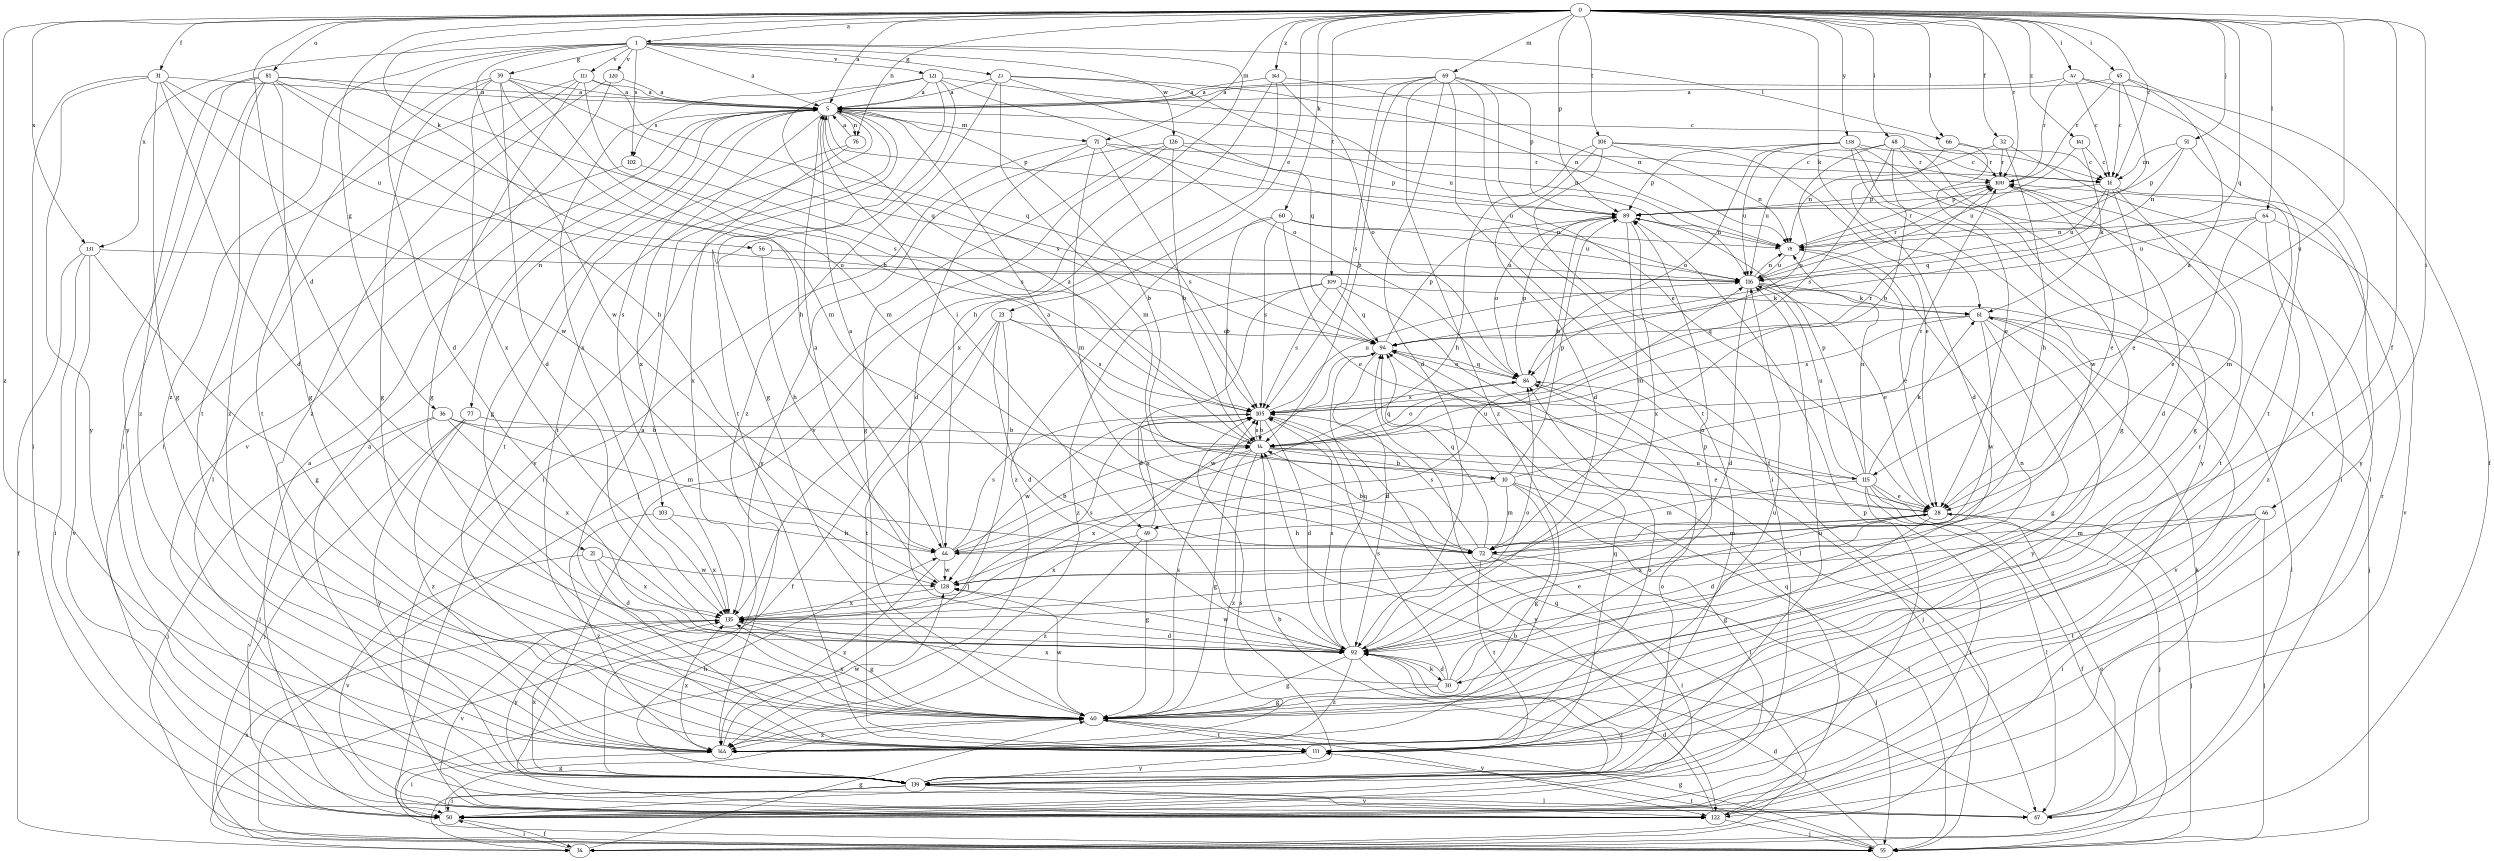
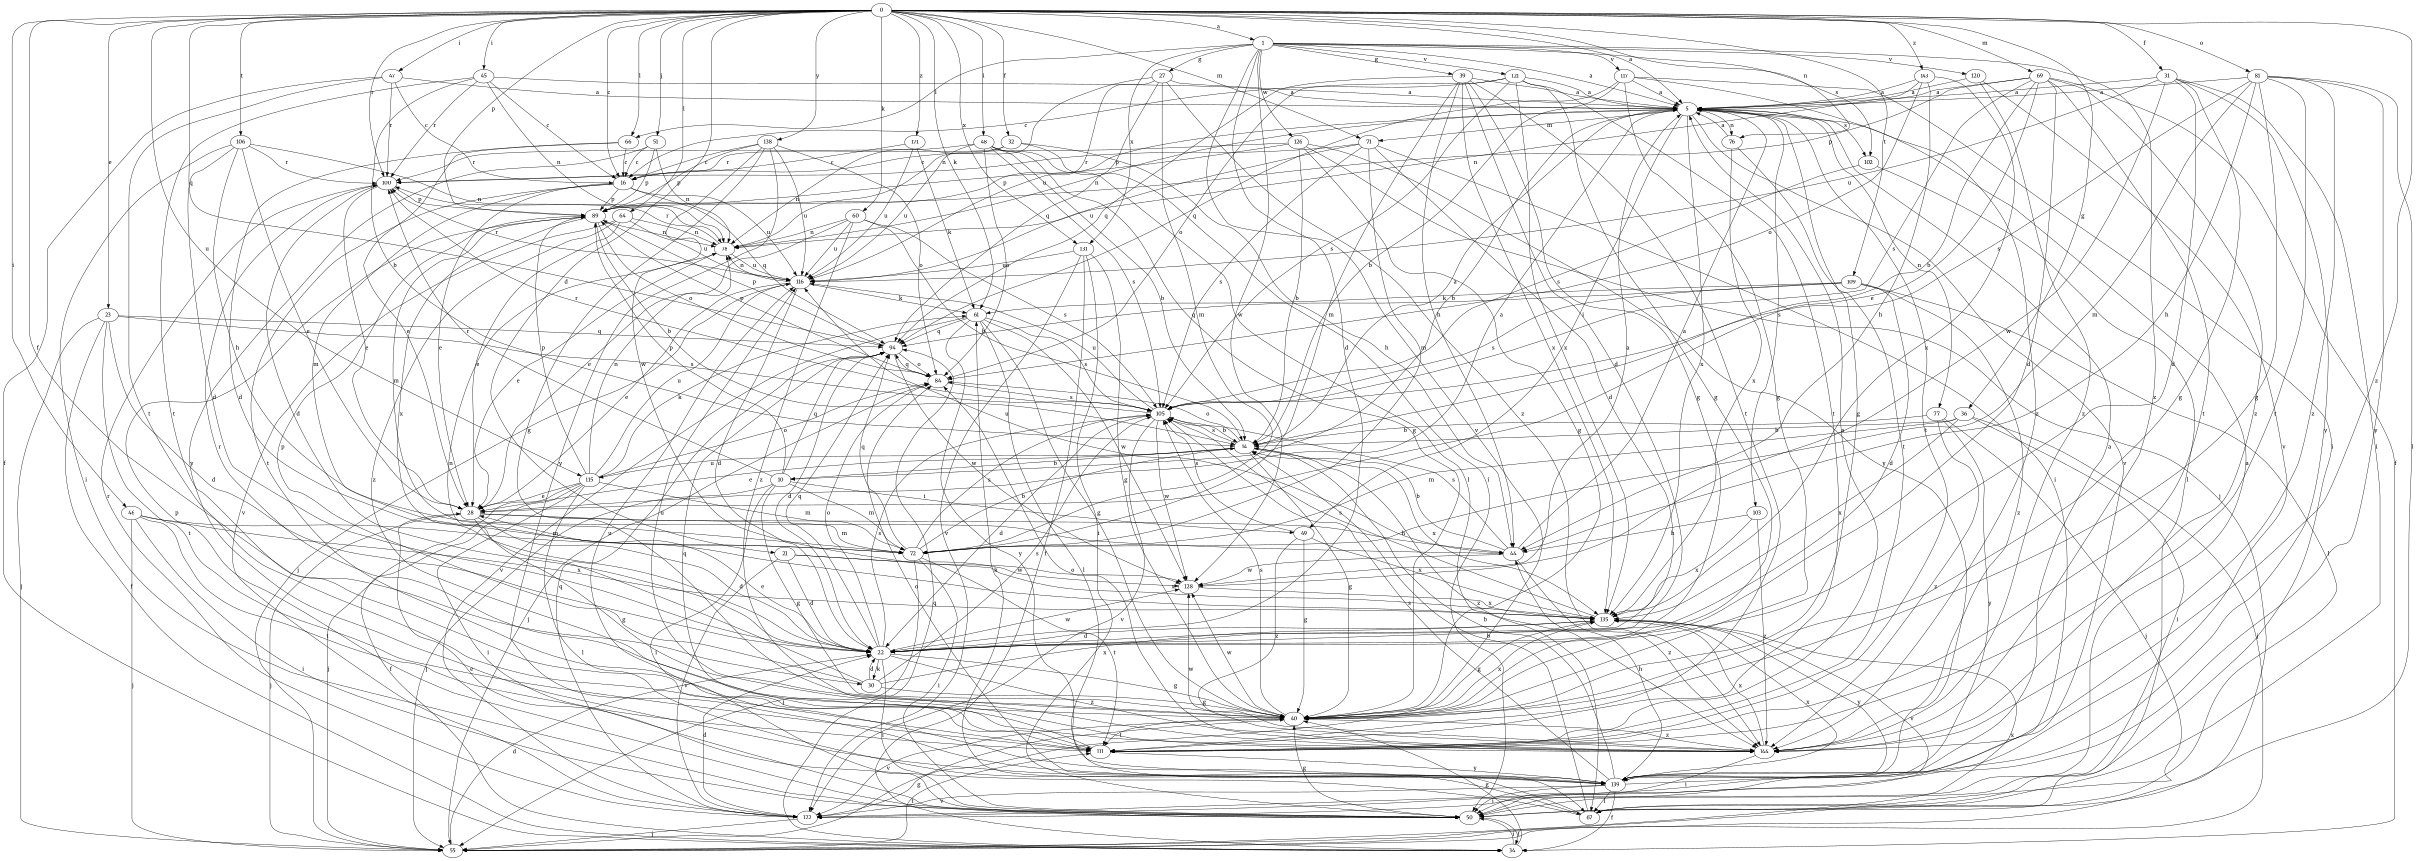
(2080, 142) -> (915, 142)
(762, 249) -> none
(2189, 266) -> (395, 266)
(1354, 653) -> (881, 653)
